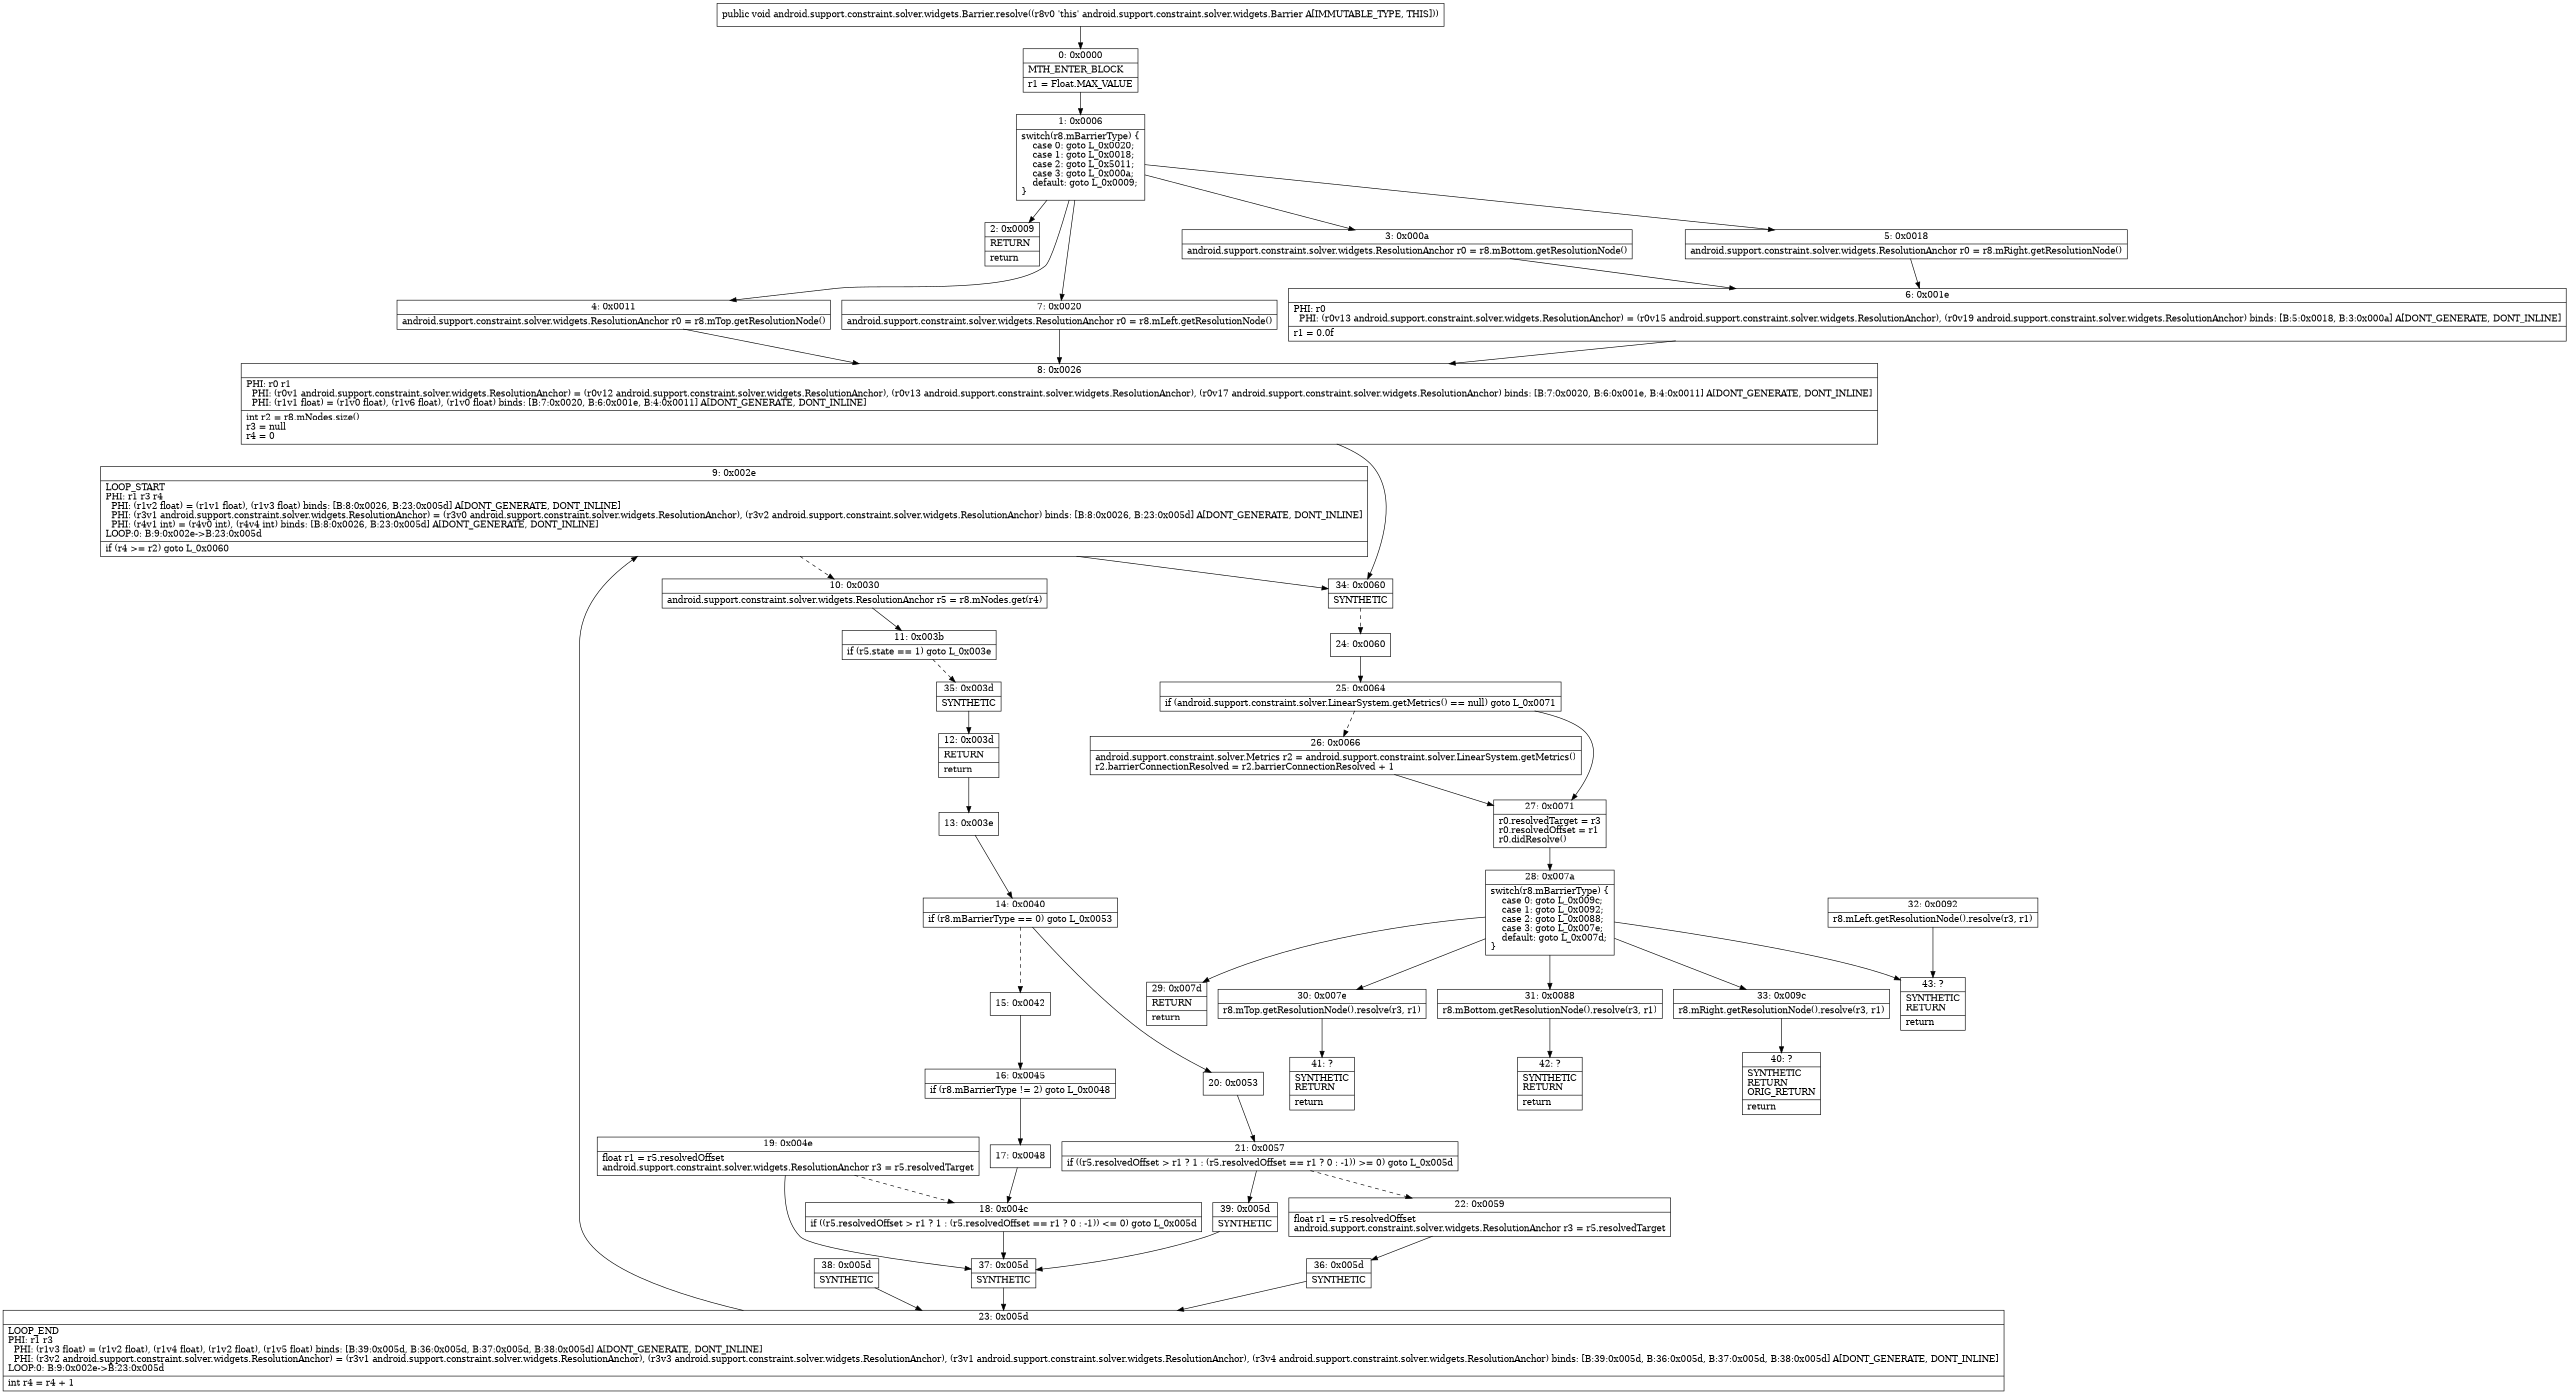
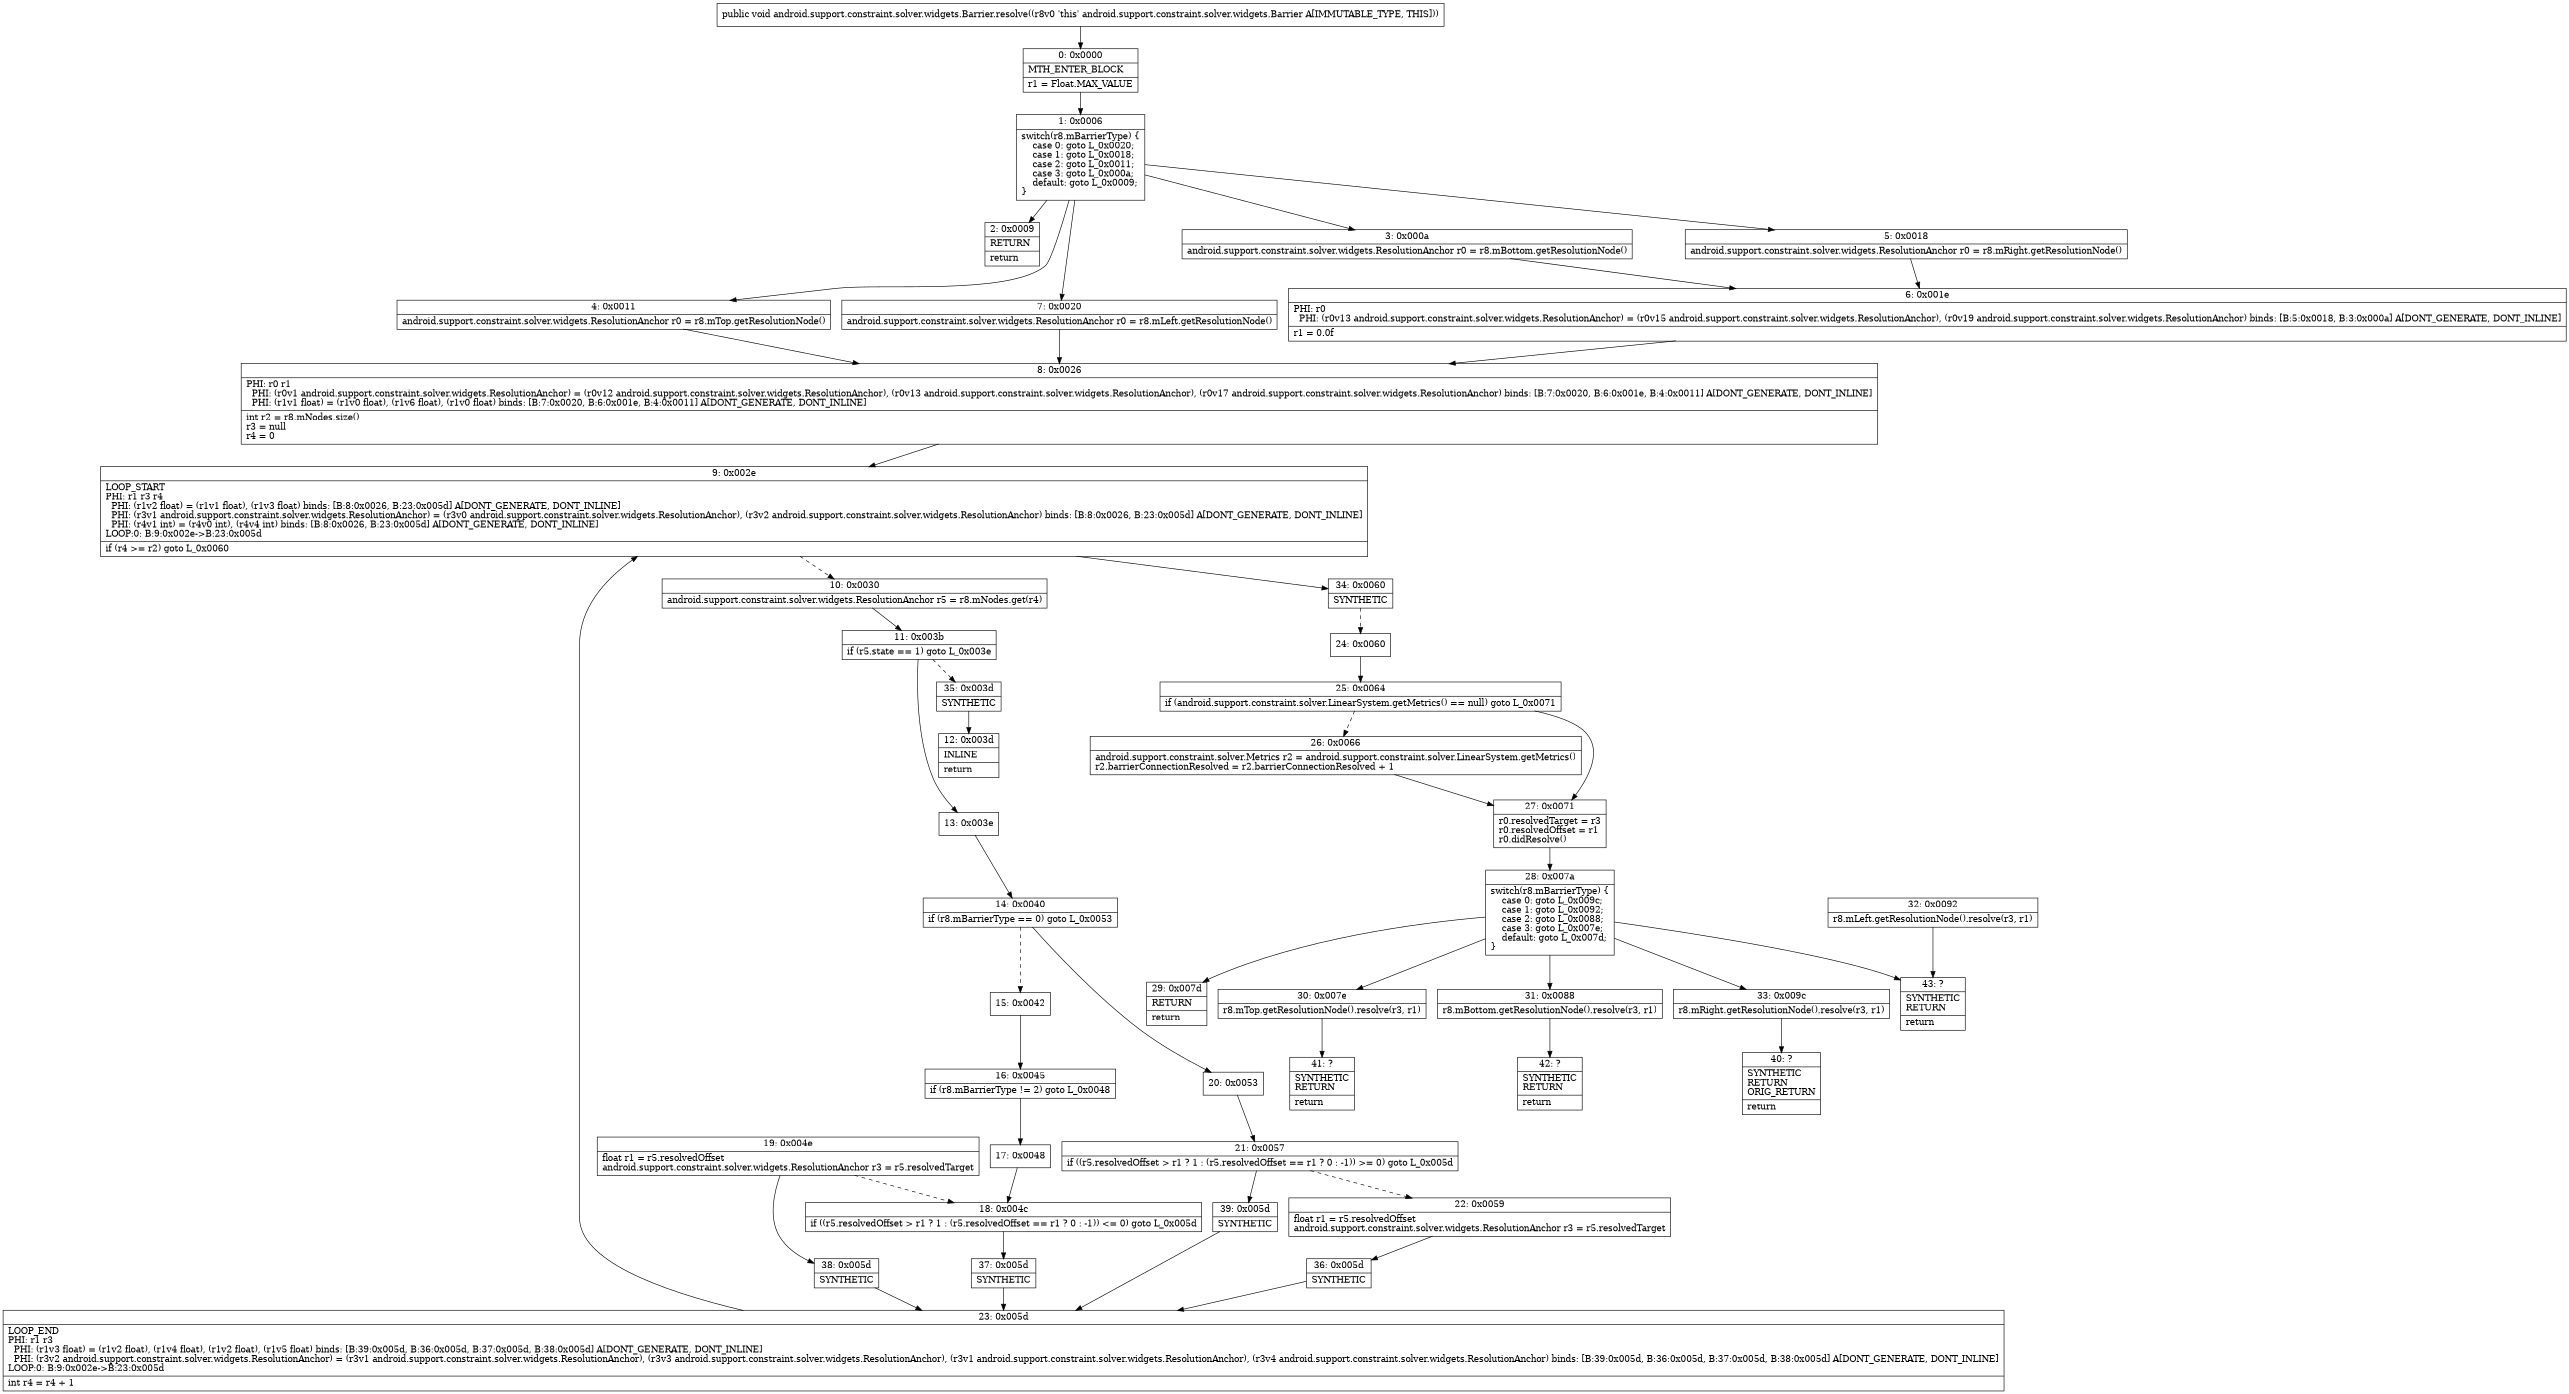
(1078, 165) -> (1078, 165)
(1385, 498) -> (907, 454)
(964, 755) -> (961, 755)
(969, 792) -> (922, 738)
(850, 1251) -> (775, 1225)
(1132, 1255) -> (1151, 1270)
